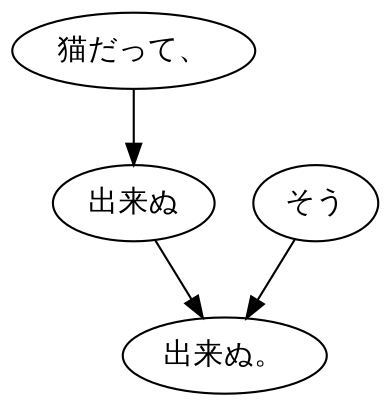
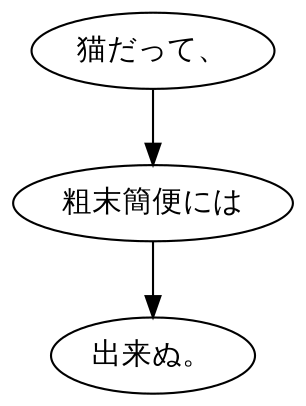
(134, 203) -> (153, 203)
(316, 203) -> none
